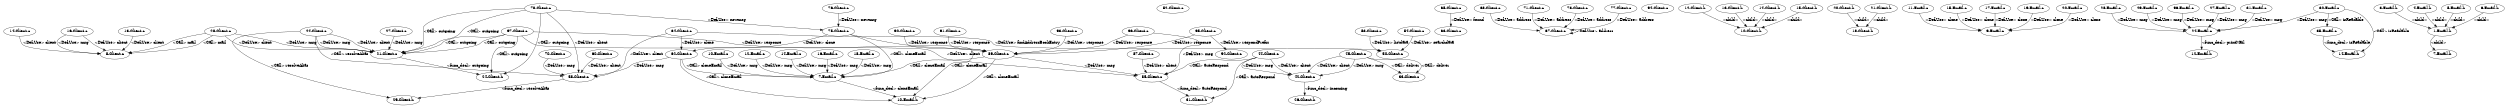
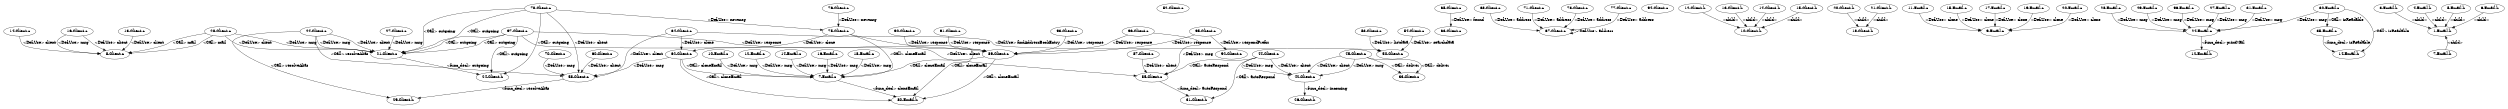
(2430, 42) -> (2447, 44)
(1074, 66) -> none
(908, 100) -> (908, 100)
